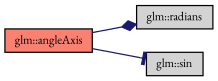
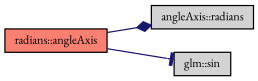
(175, 17) -> (202, 17)
(49, 41) -> (56, 41)
